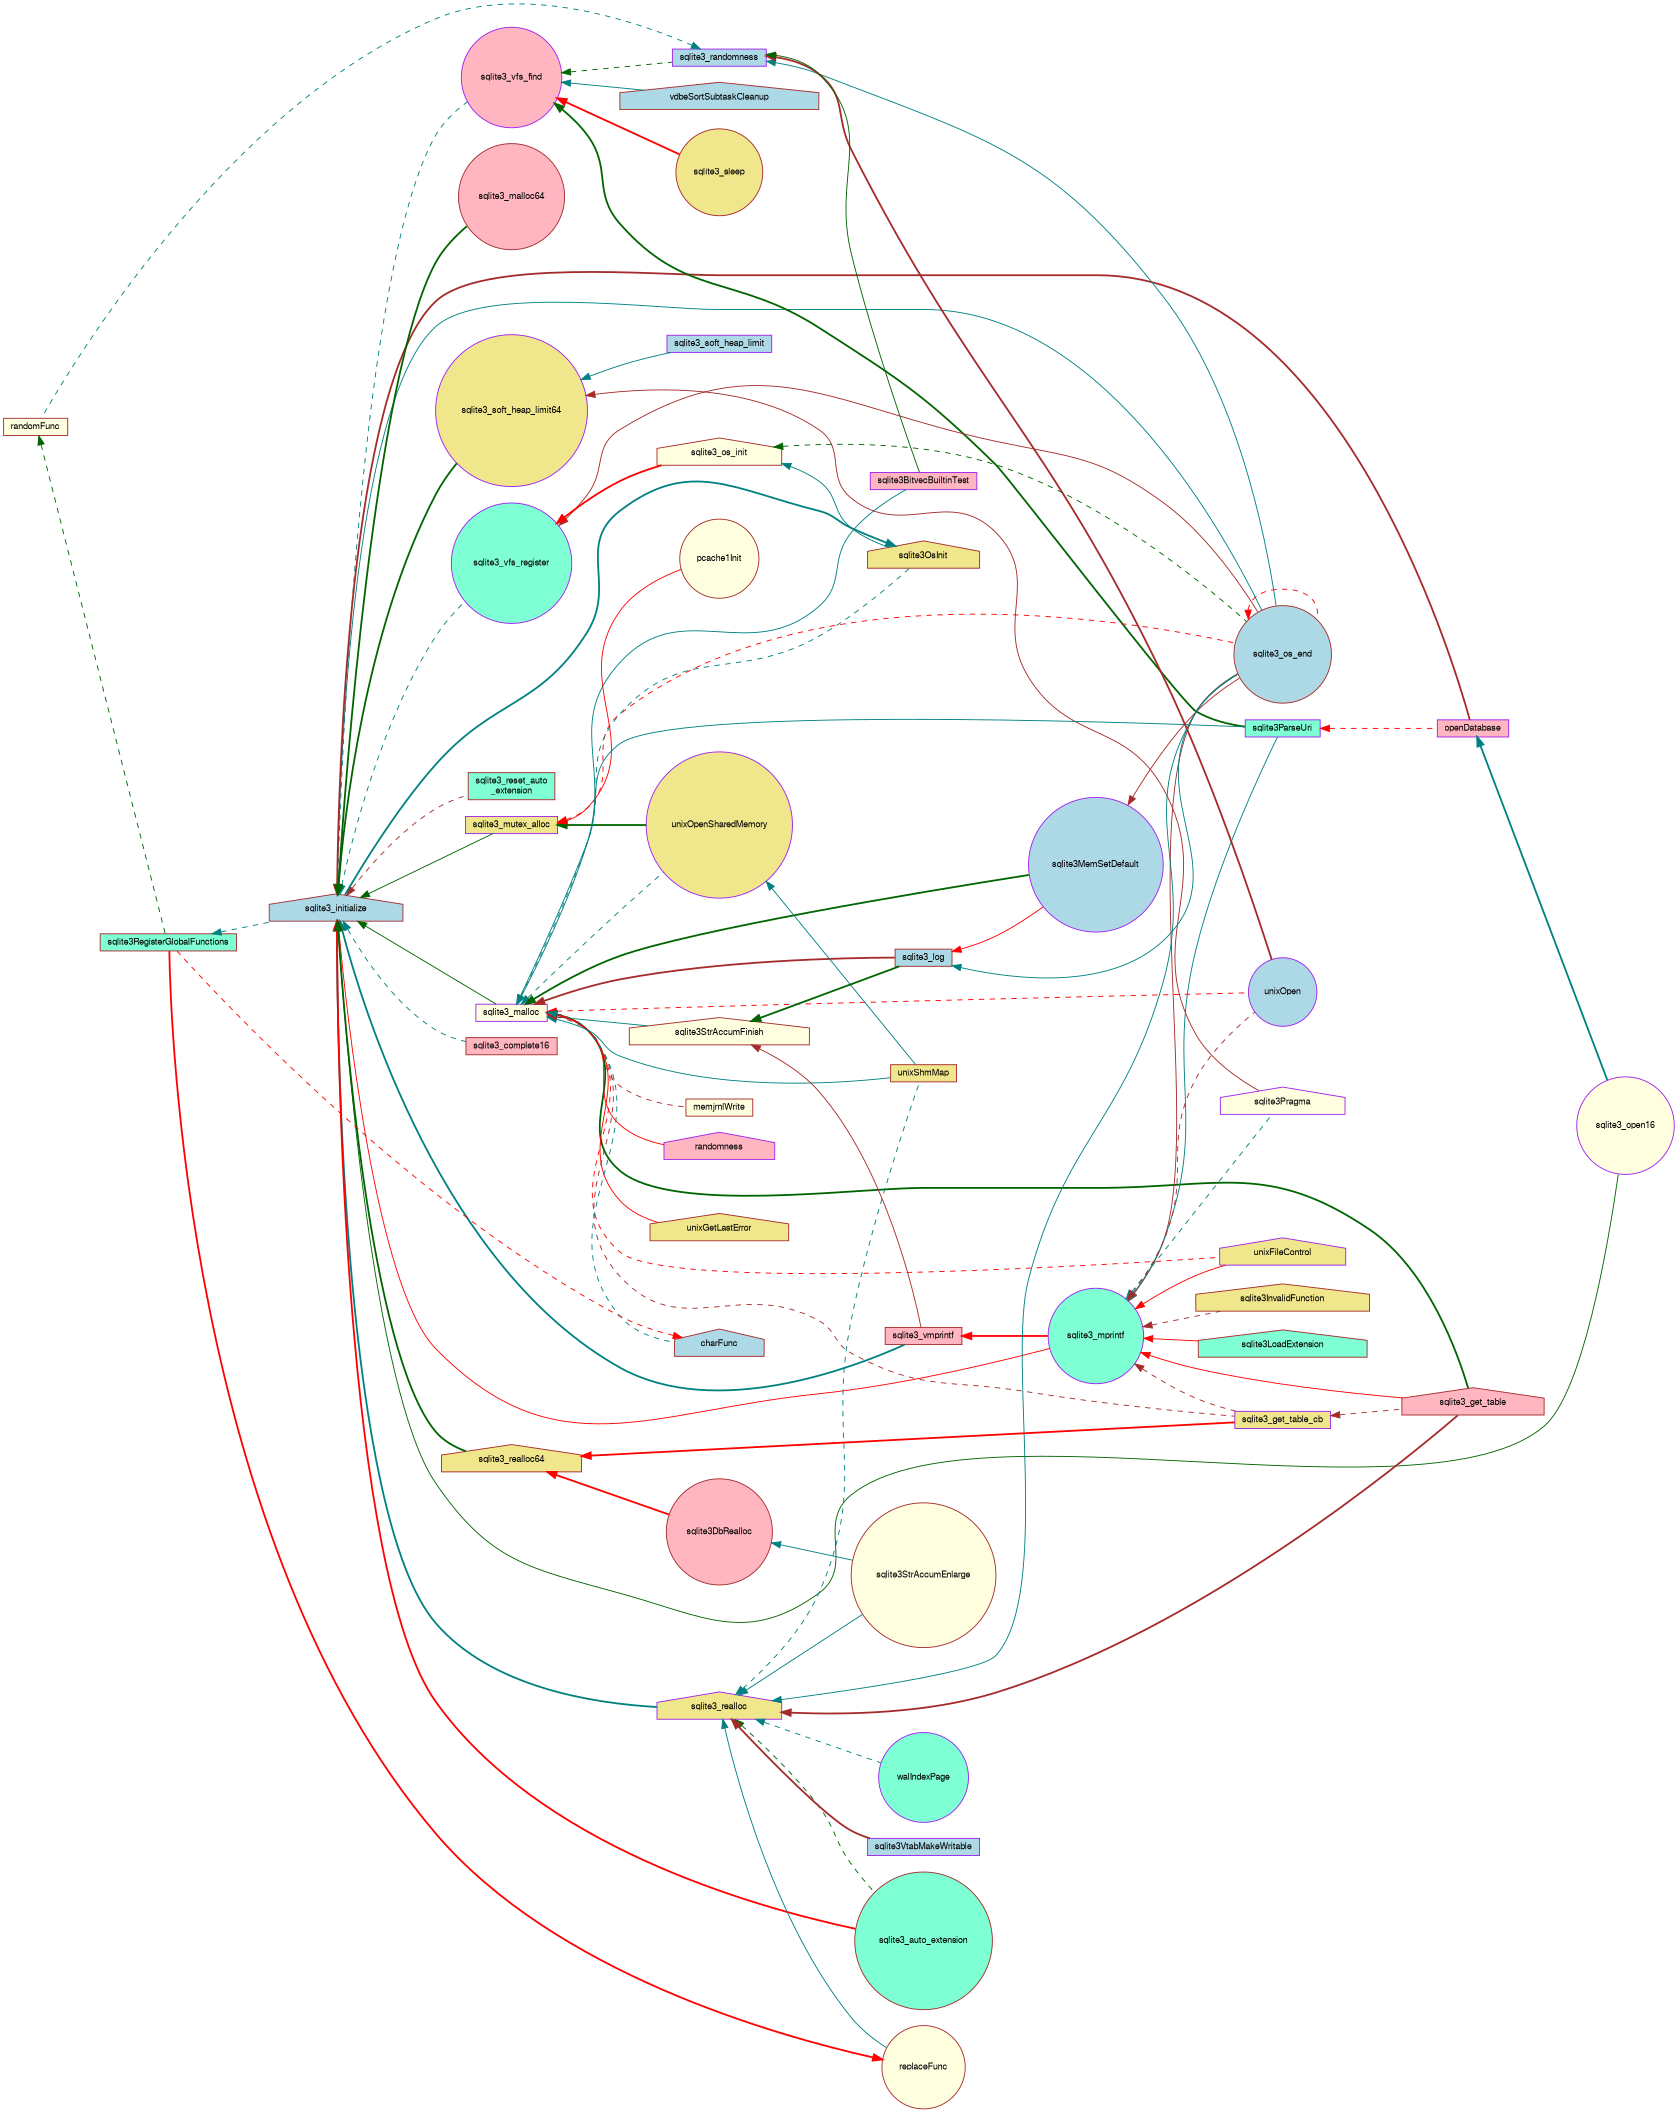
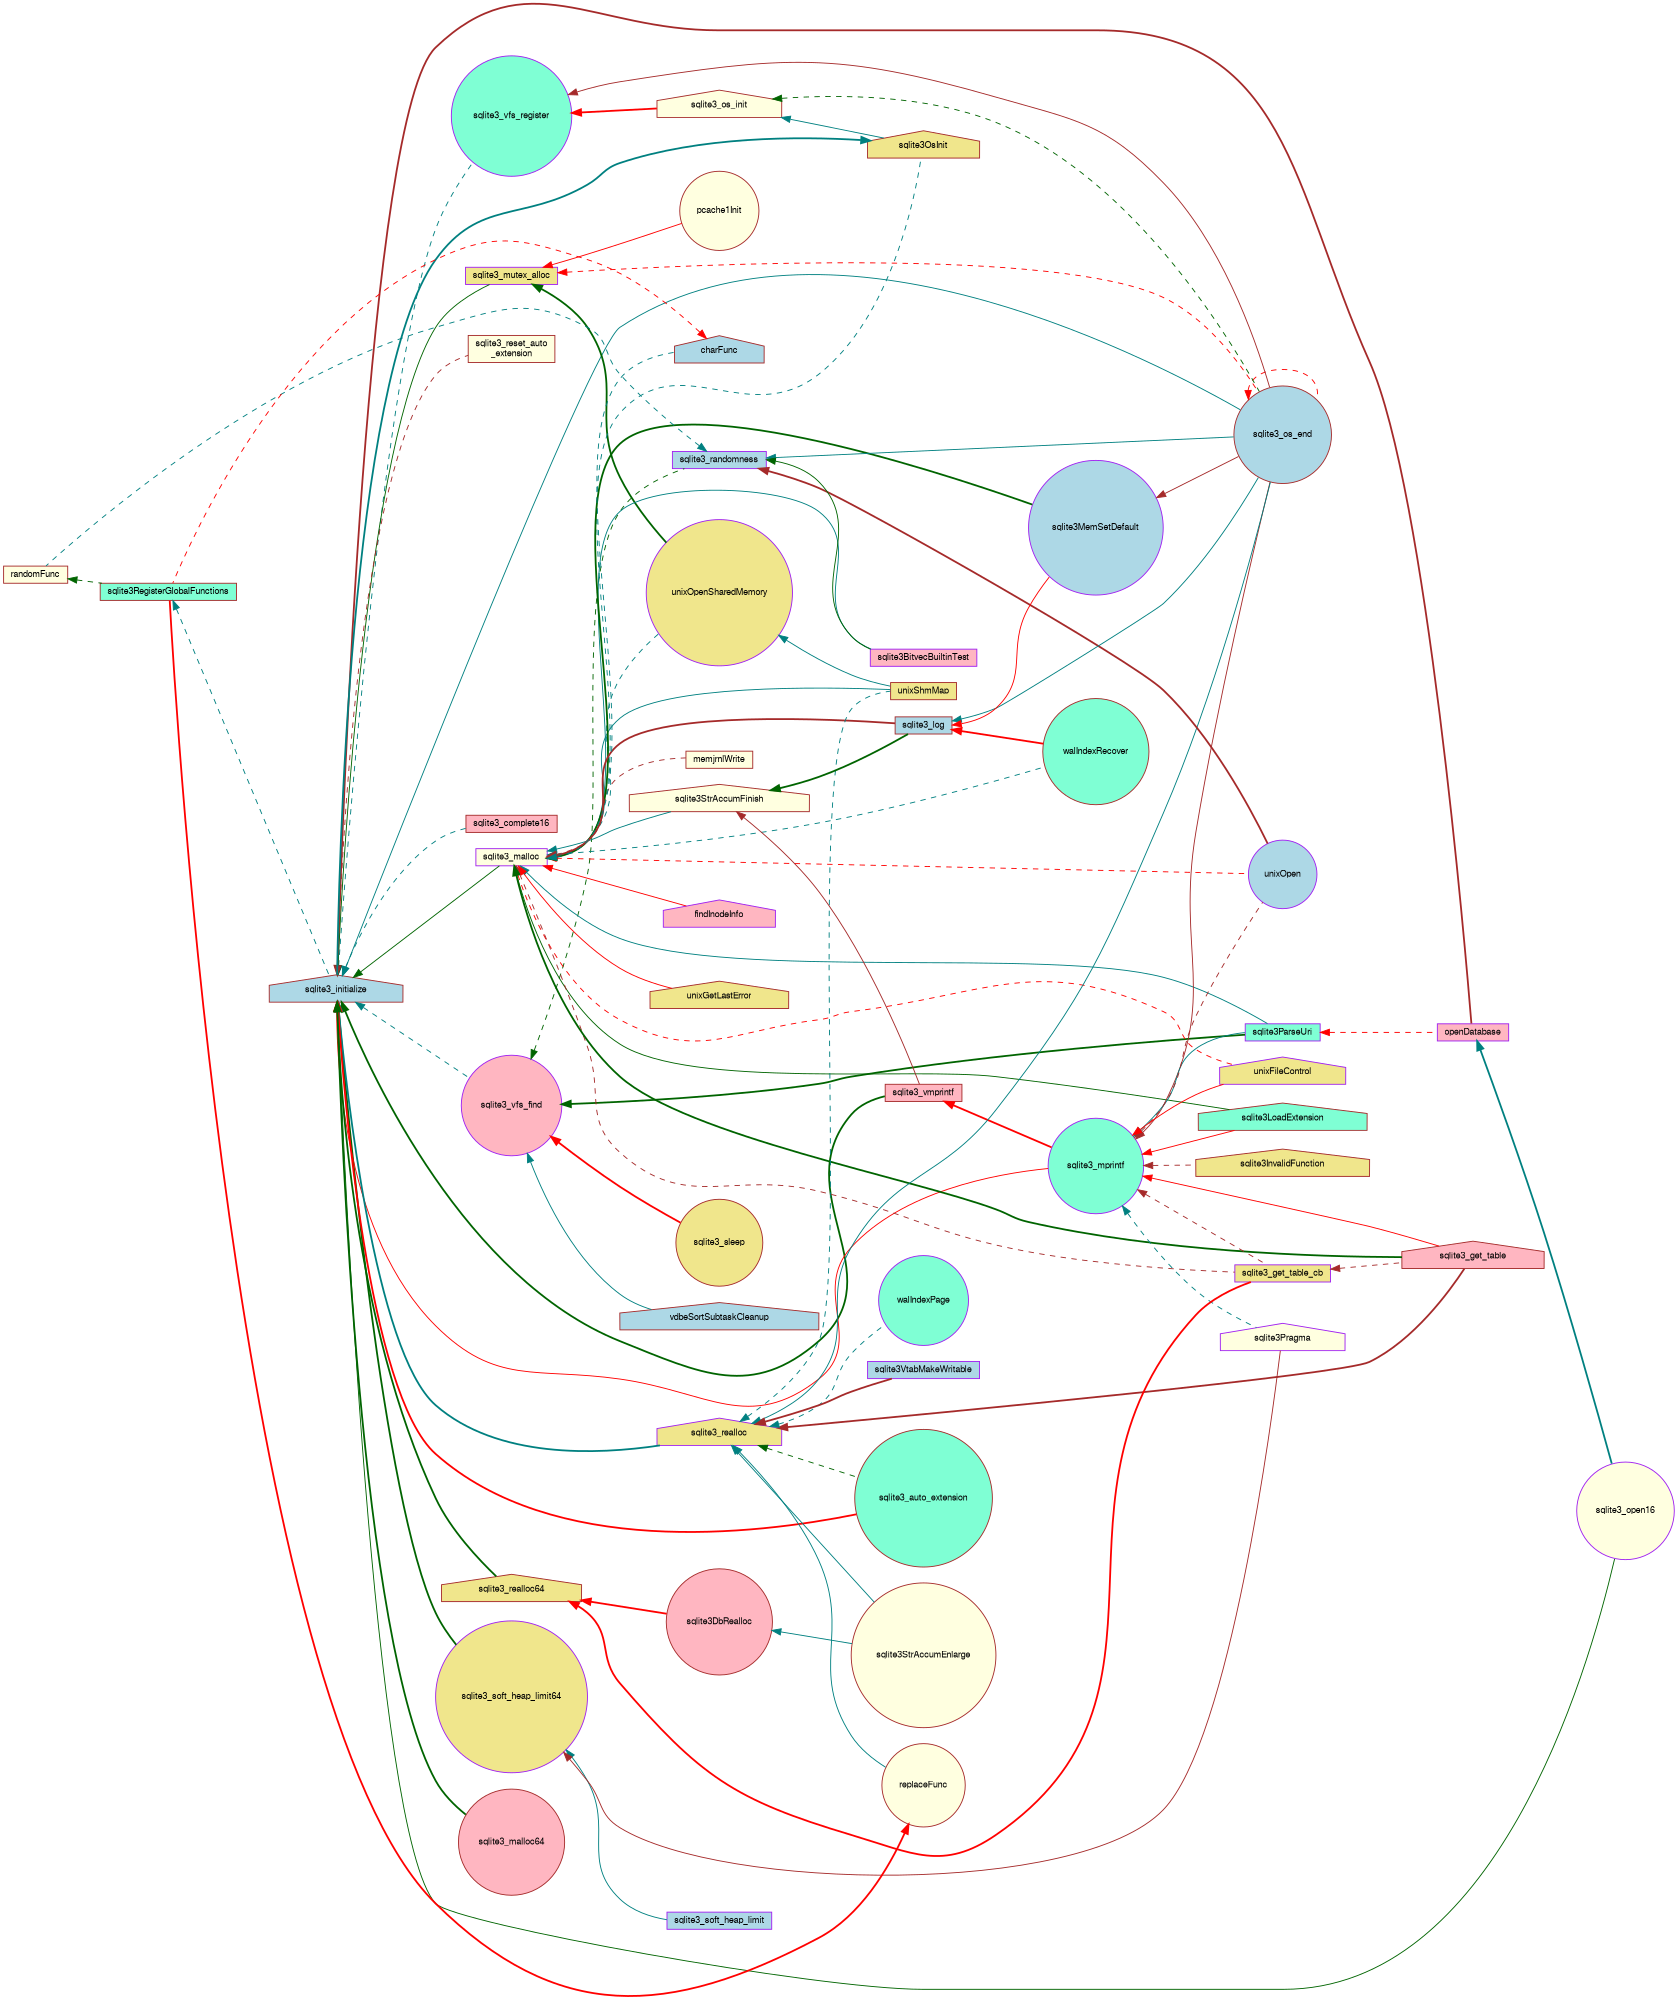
none -> (1096, 752)
(512, 786) -> (512, 349)
none -> (823, 1074)
(719, 1147) -> (719, 915)
(529, 1294) -> (645, 1351)
